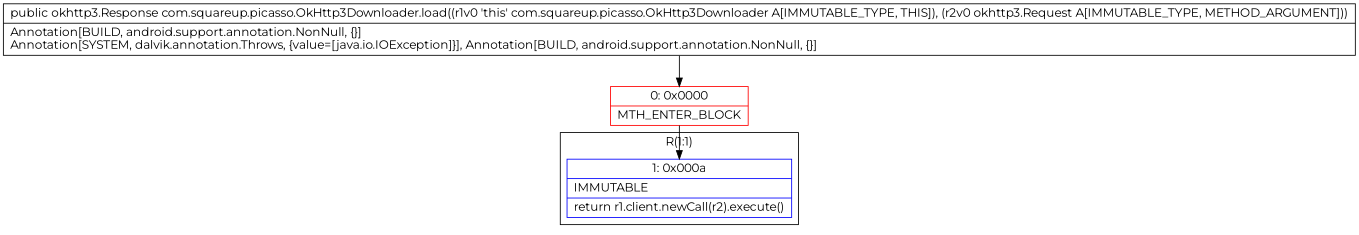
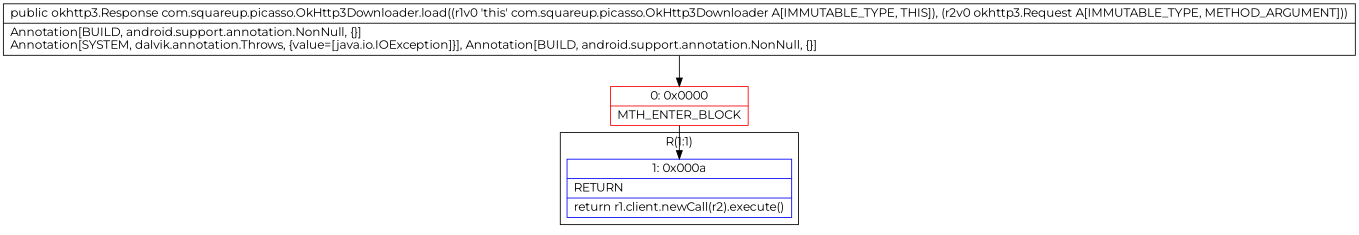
(611, 188) -> (599, 188)
